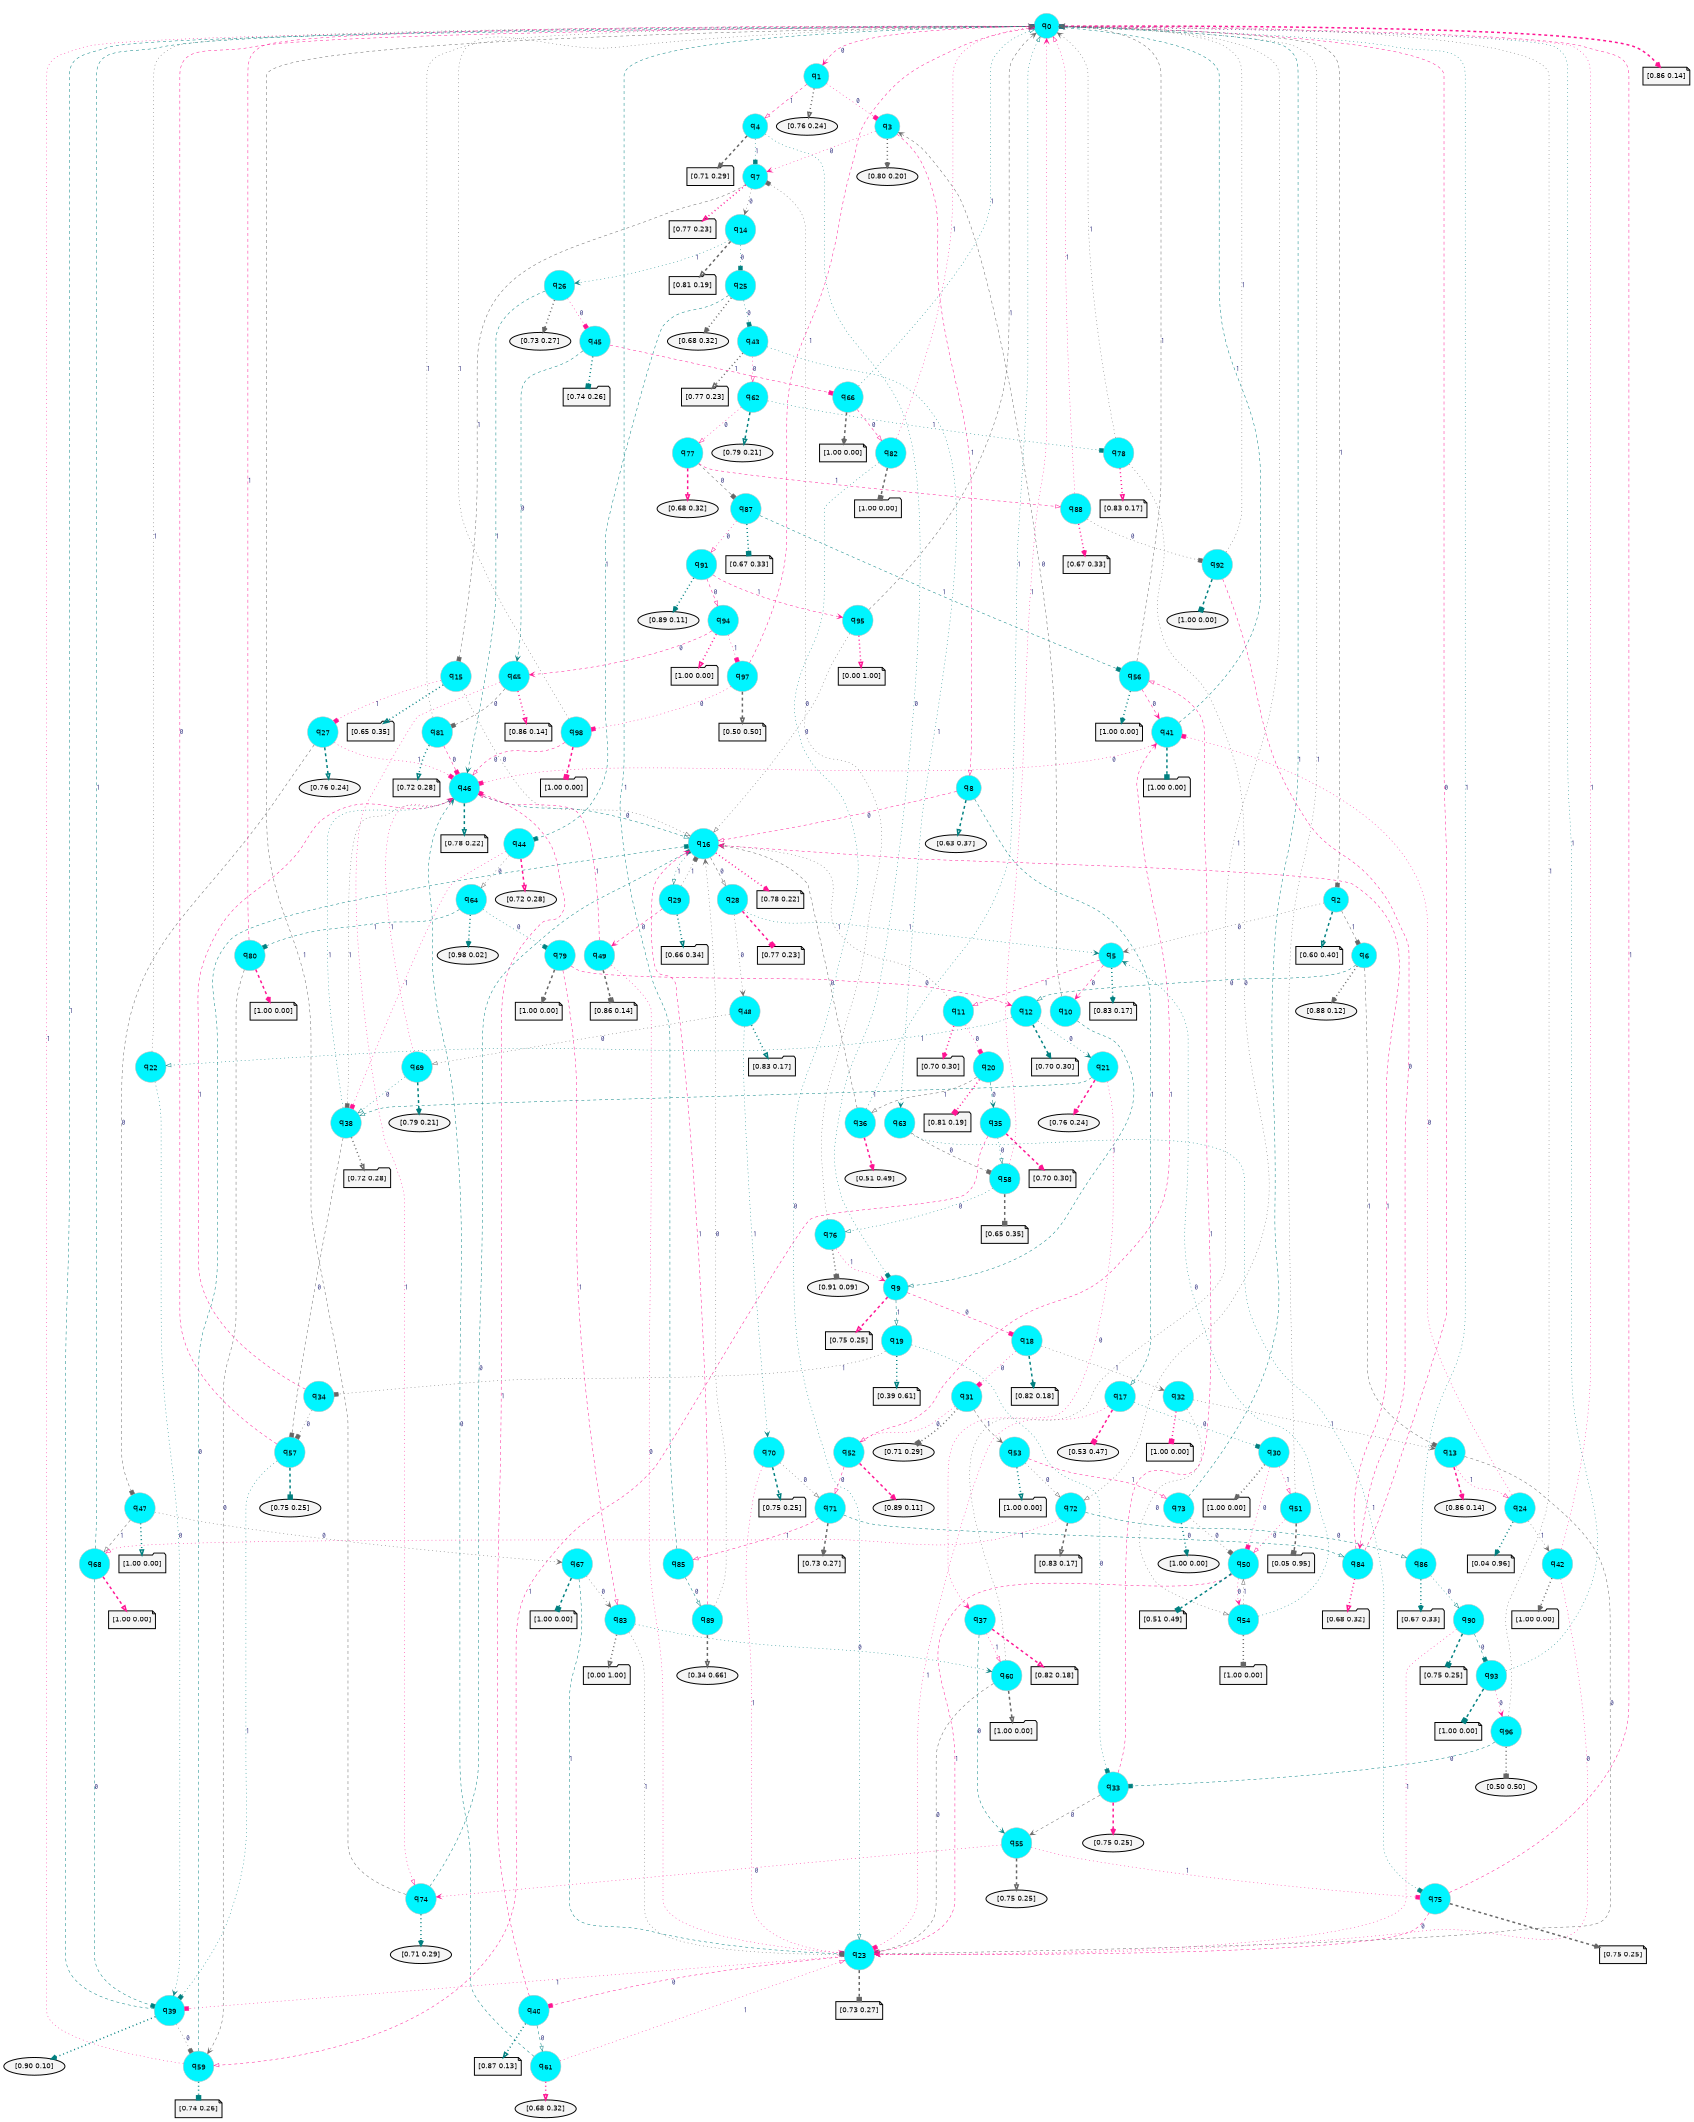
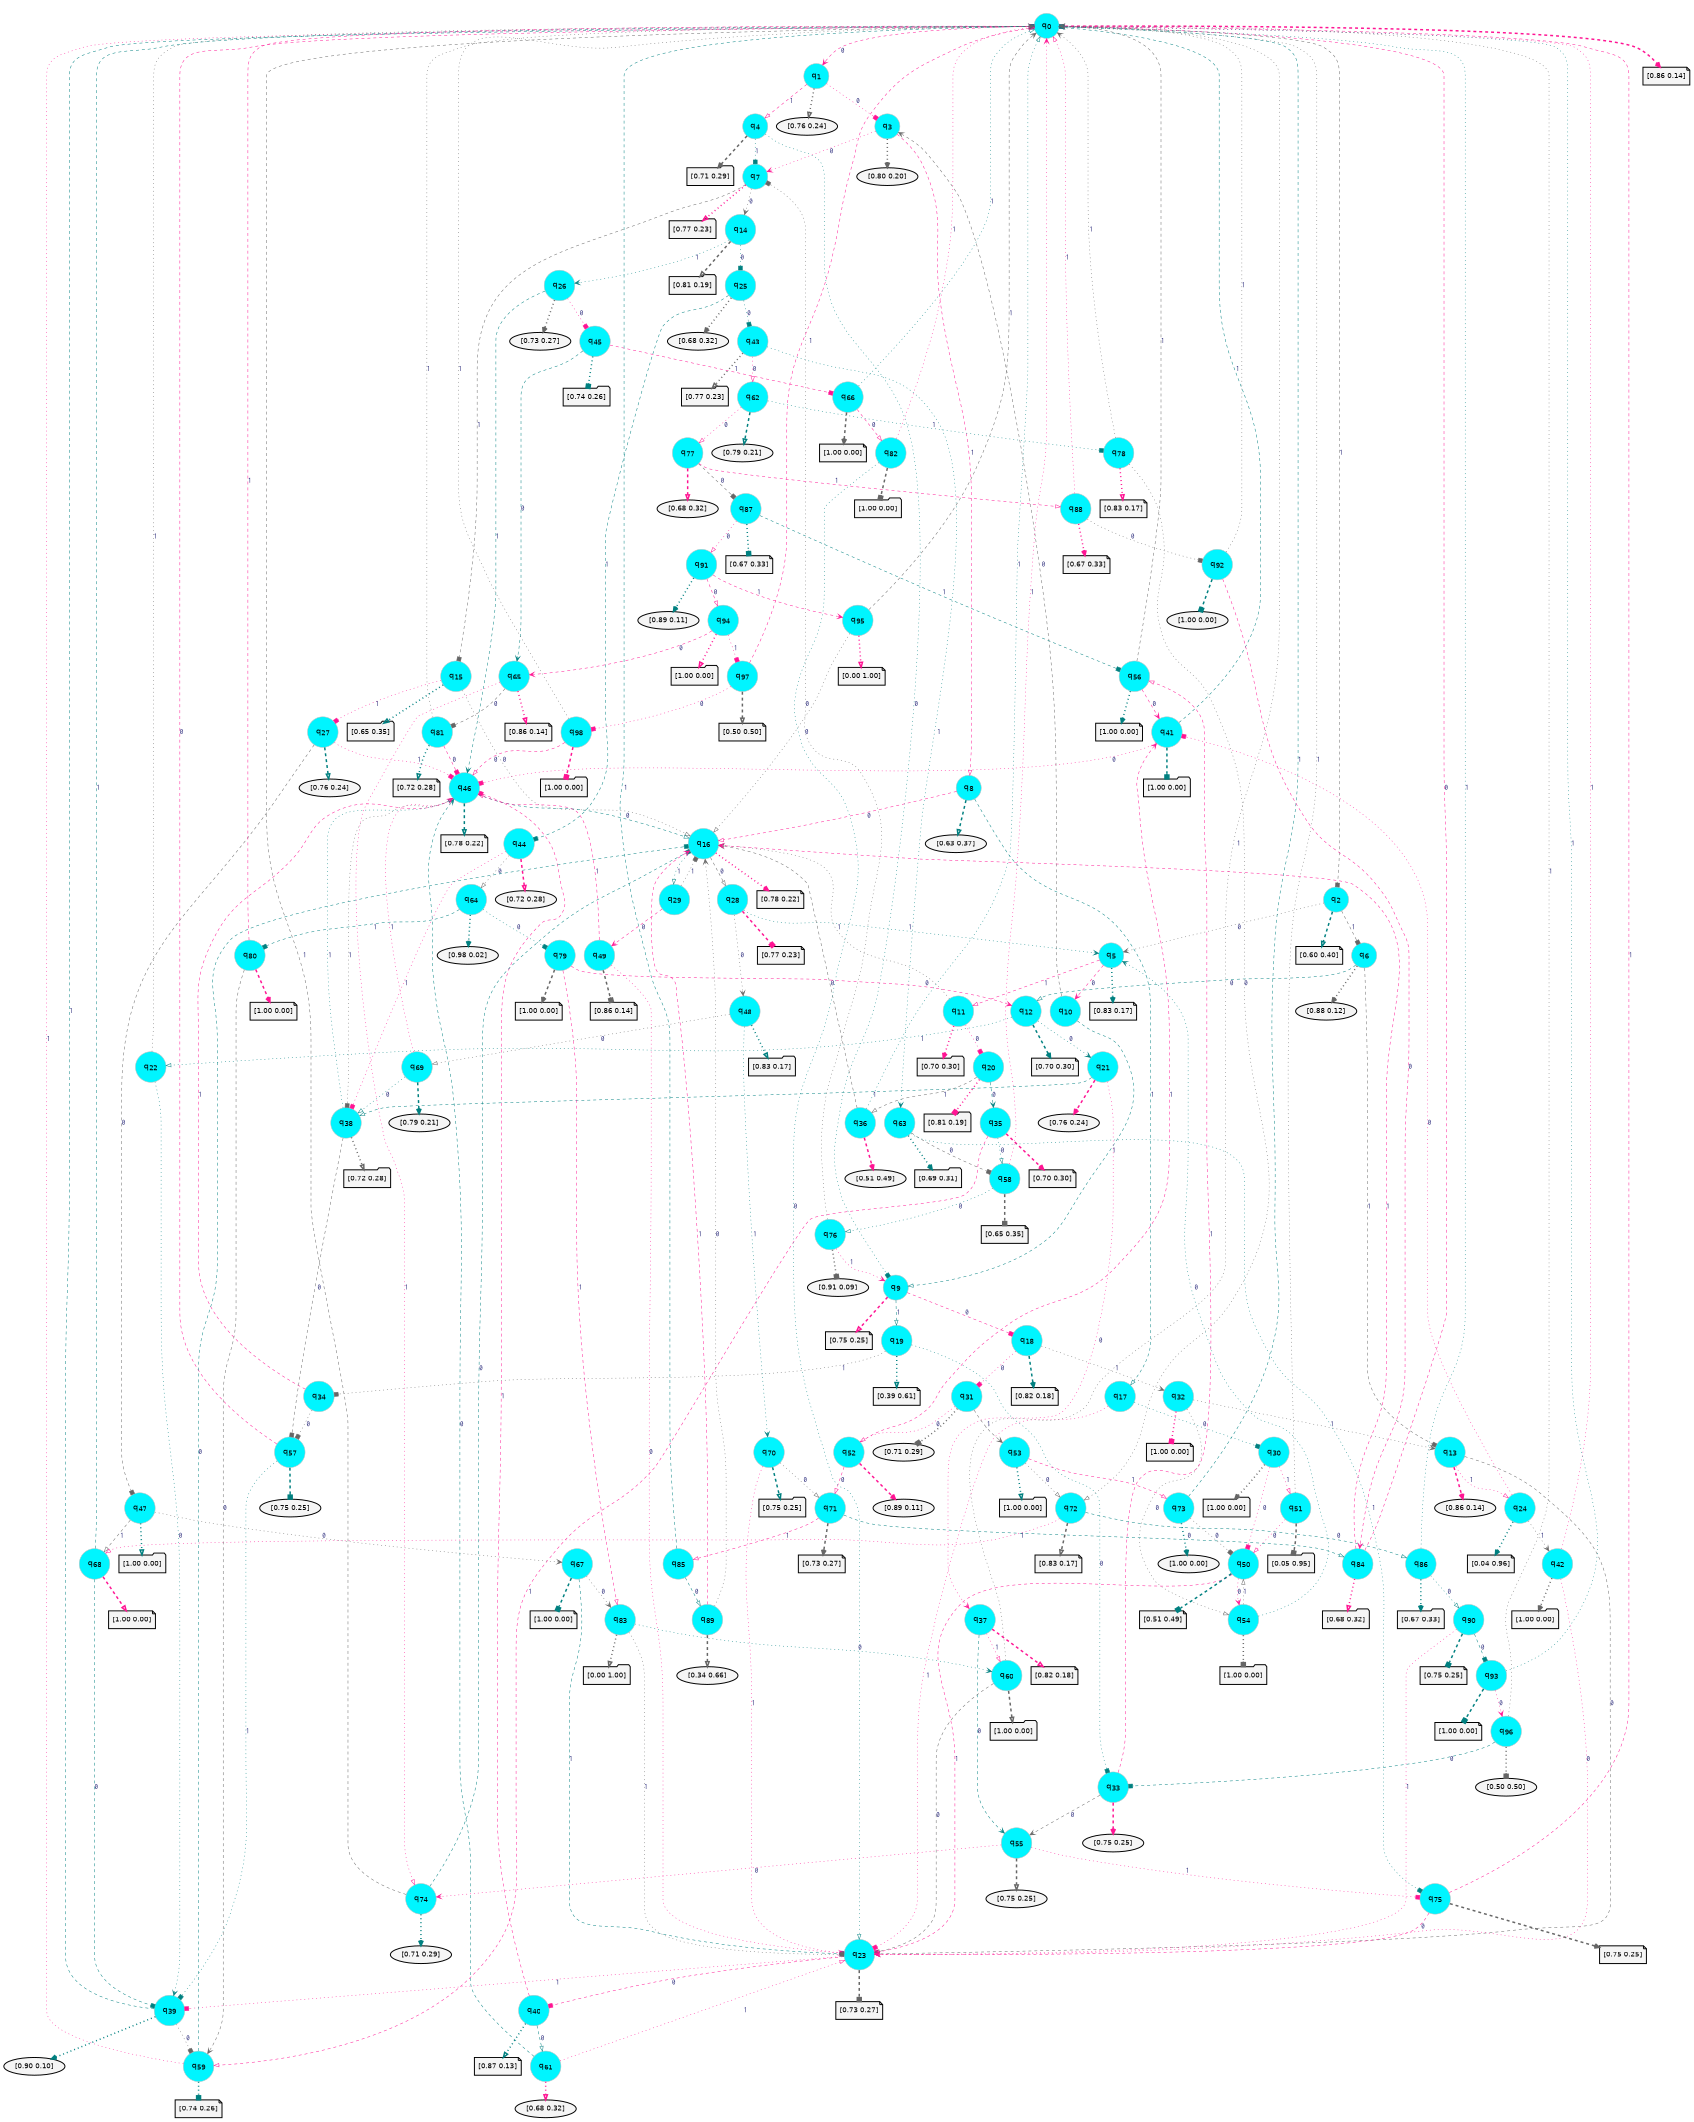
(685, 955) -> none
none -> (938, 1179)
(1088, 1452) -> none
